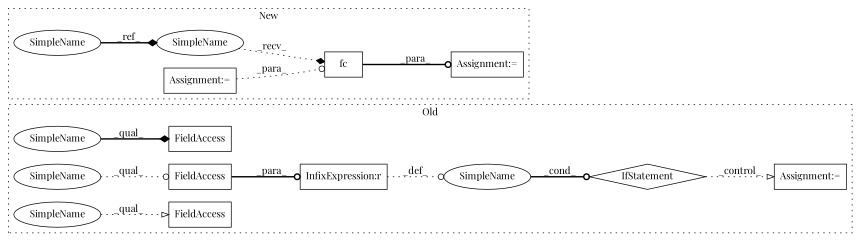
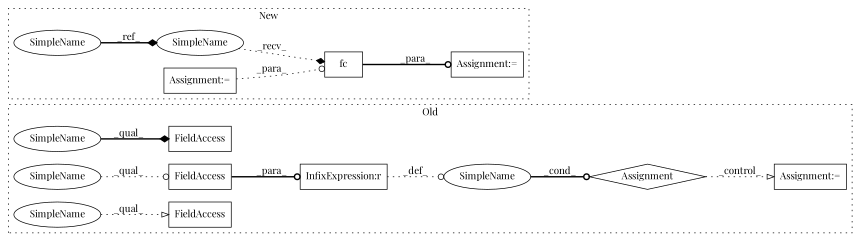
(648, 177) -> (648, 177)
